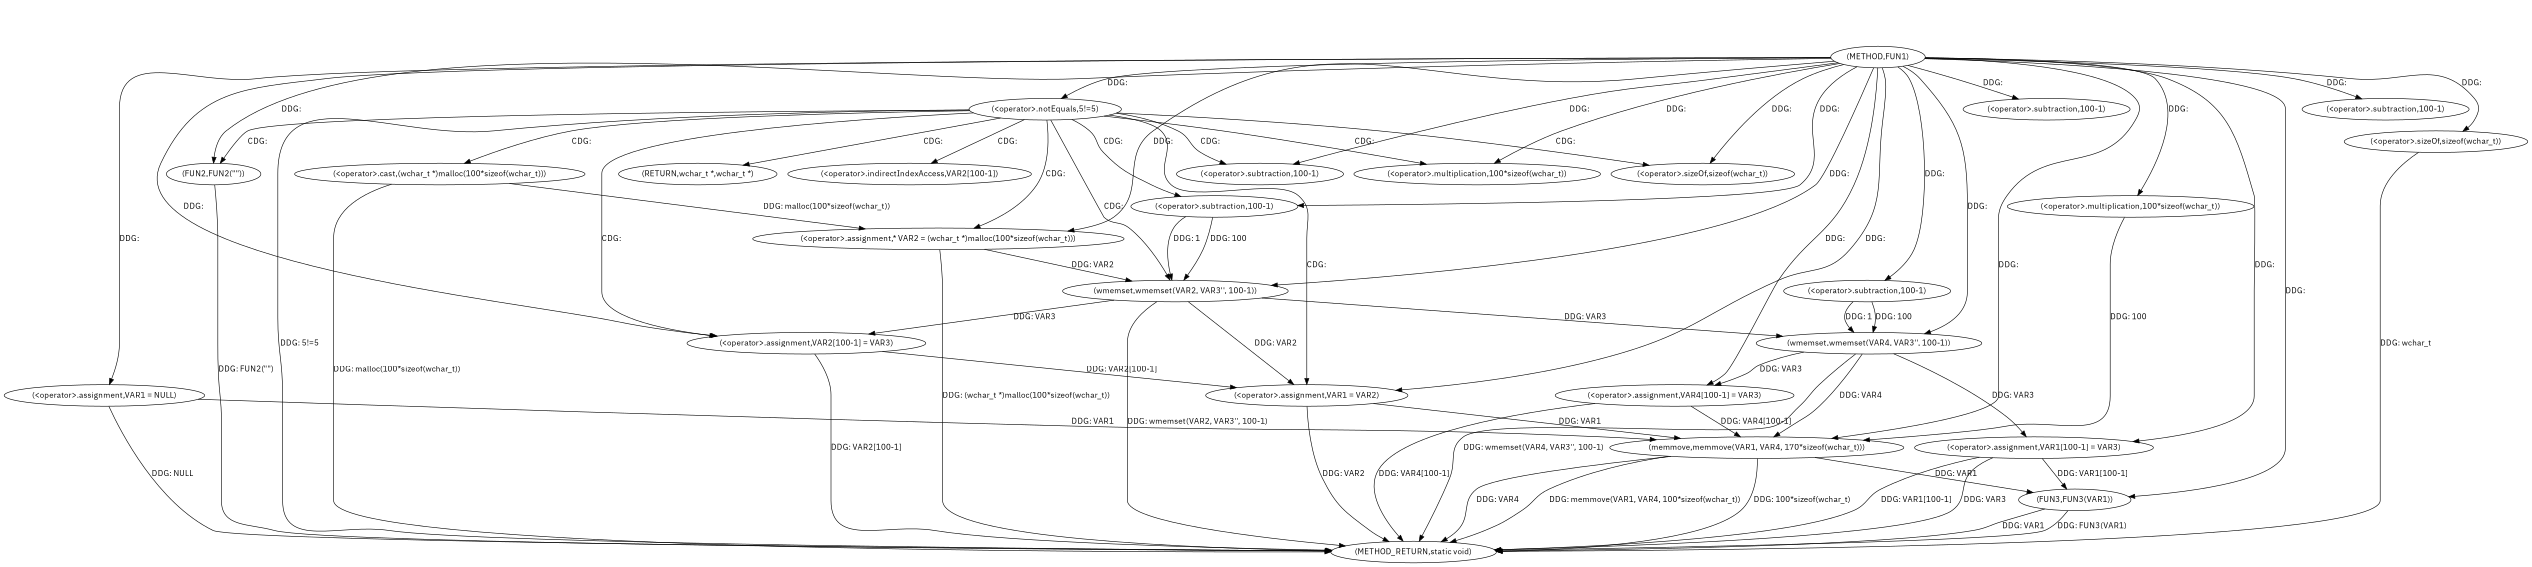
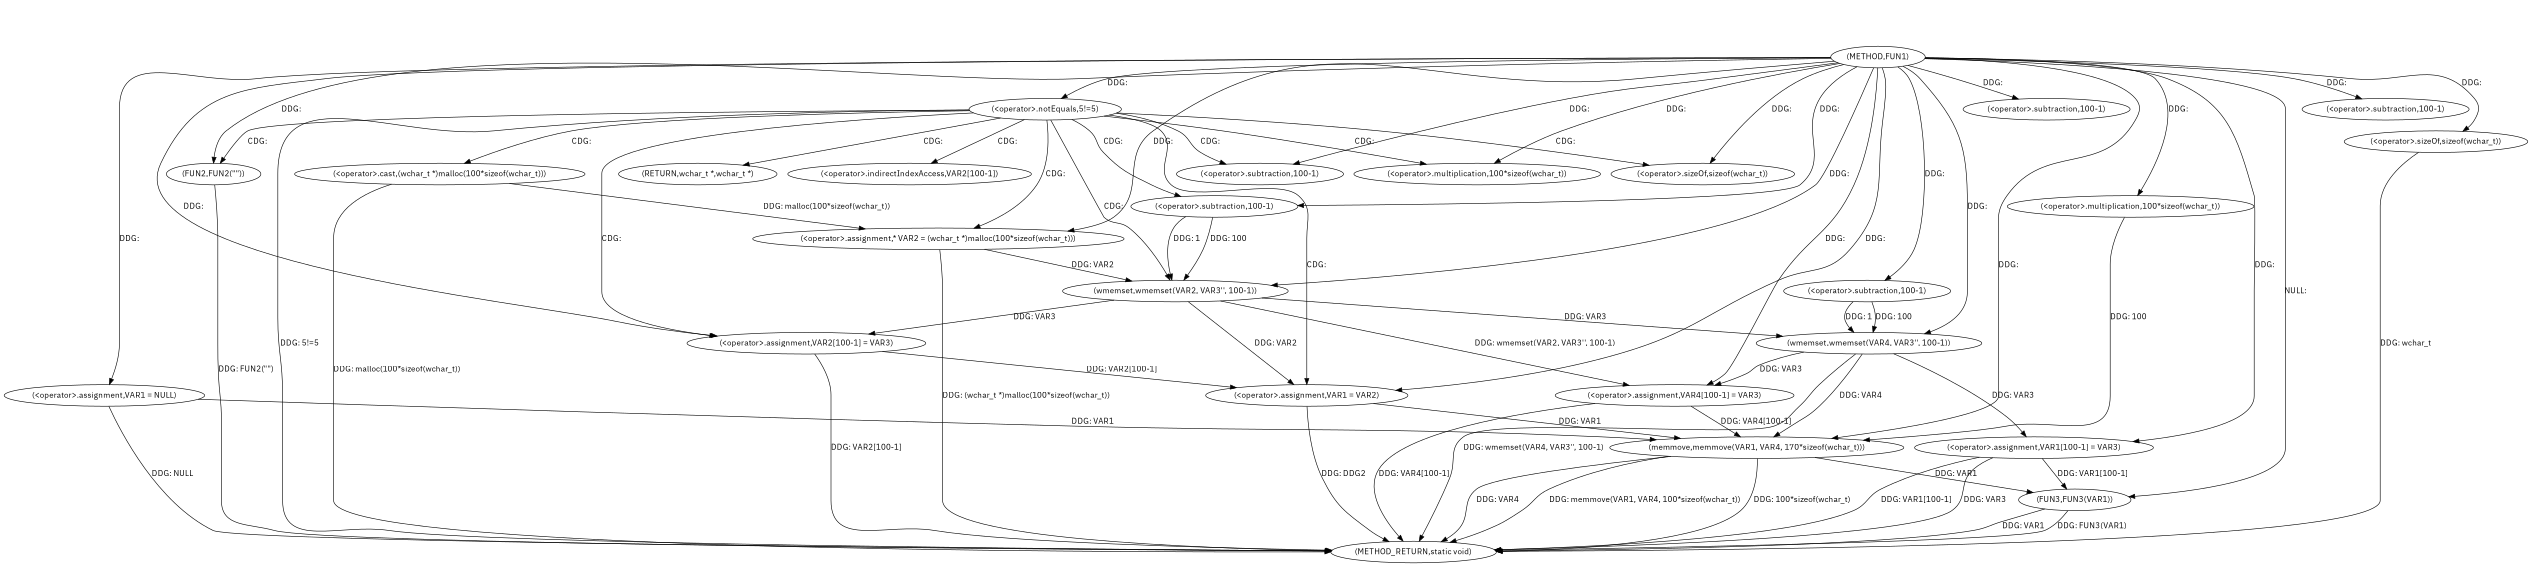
(2297, 291) -> (2297, 291)
(1344, 474) -> (1344, 474)
(1130, 504) -> (1422, 343)
